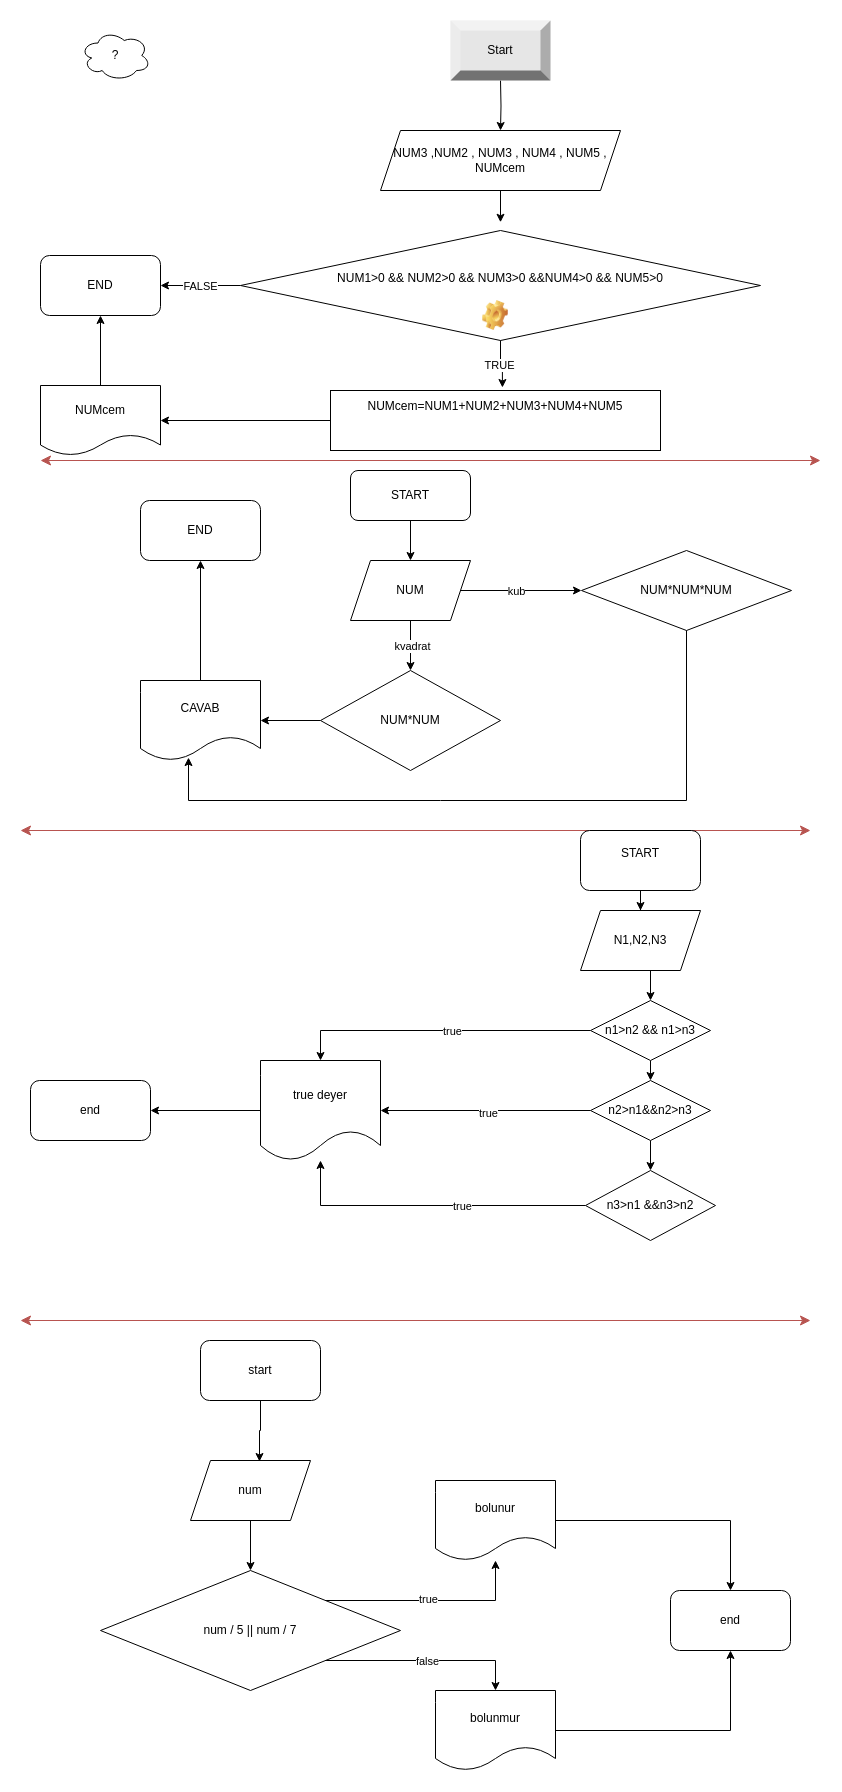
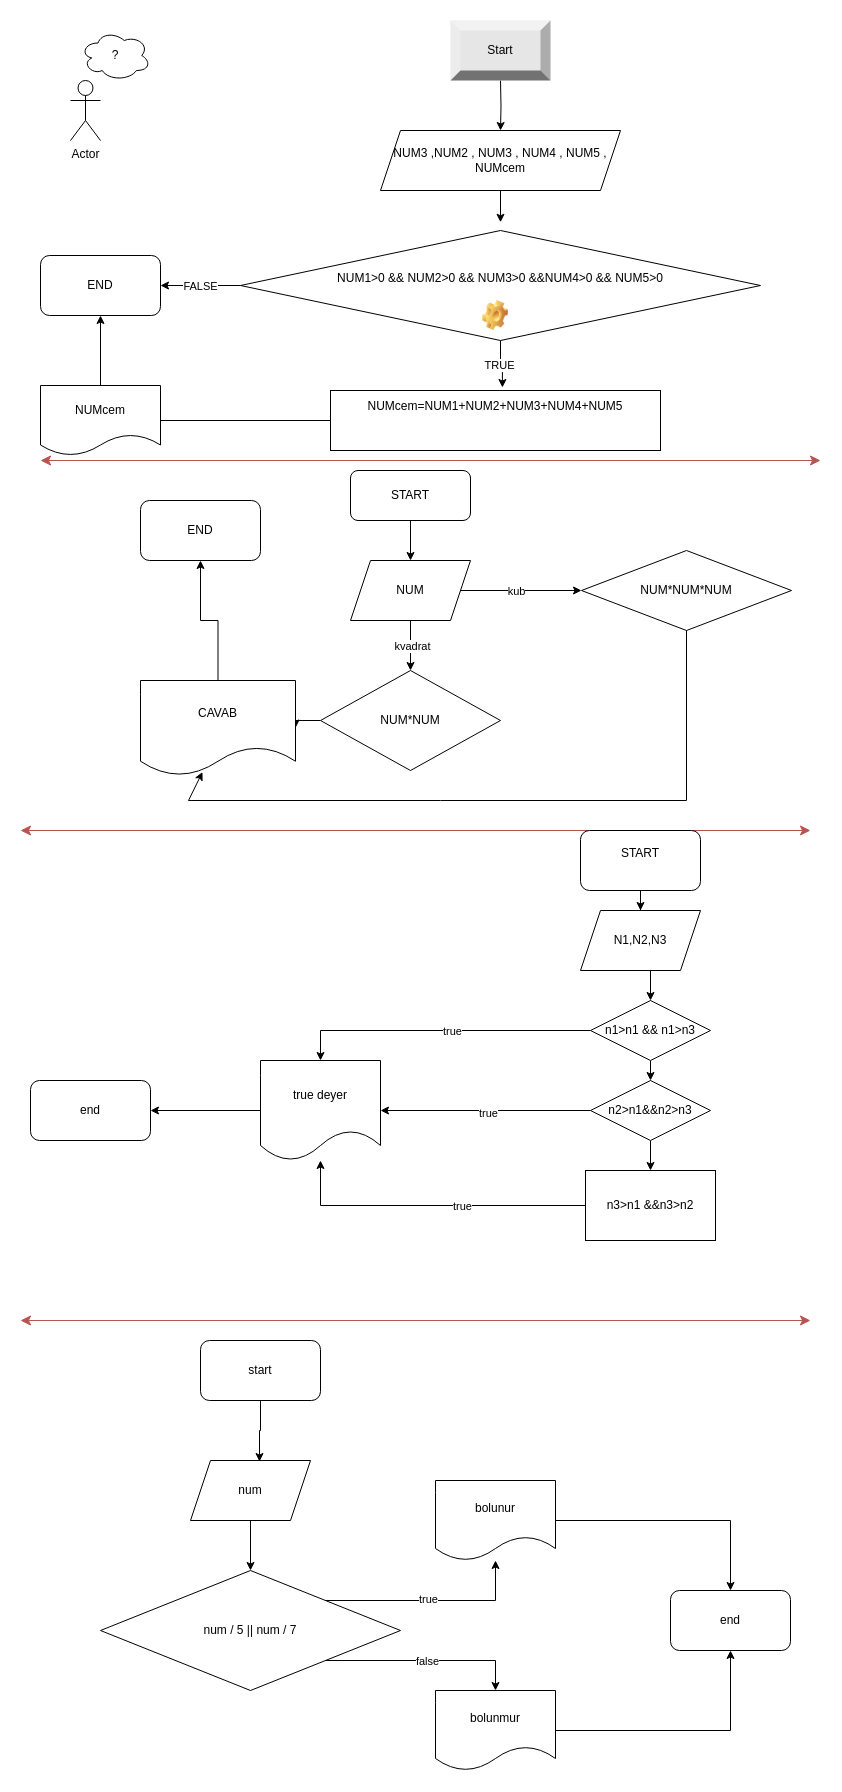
none -> (86, 111)
(168, 421) -> (166, 421)
(201, 721) -> (218, 728)
(651, 1031) -> (651, 1031)
(651, 1206) -> (651, 1206)
